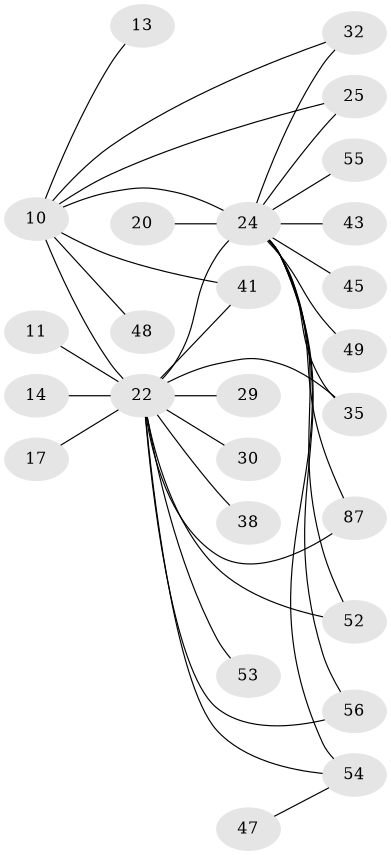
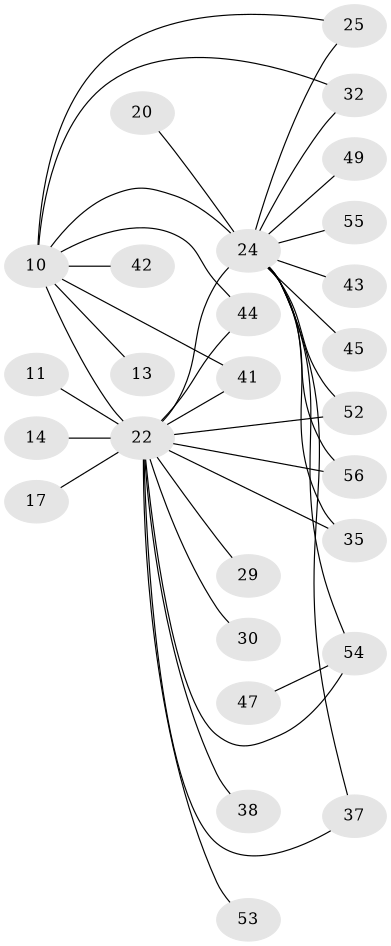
none -> (249, 314)
(143, 332) -> (143, 266)
(355, 518) -> (355, 816)
